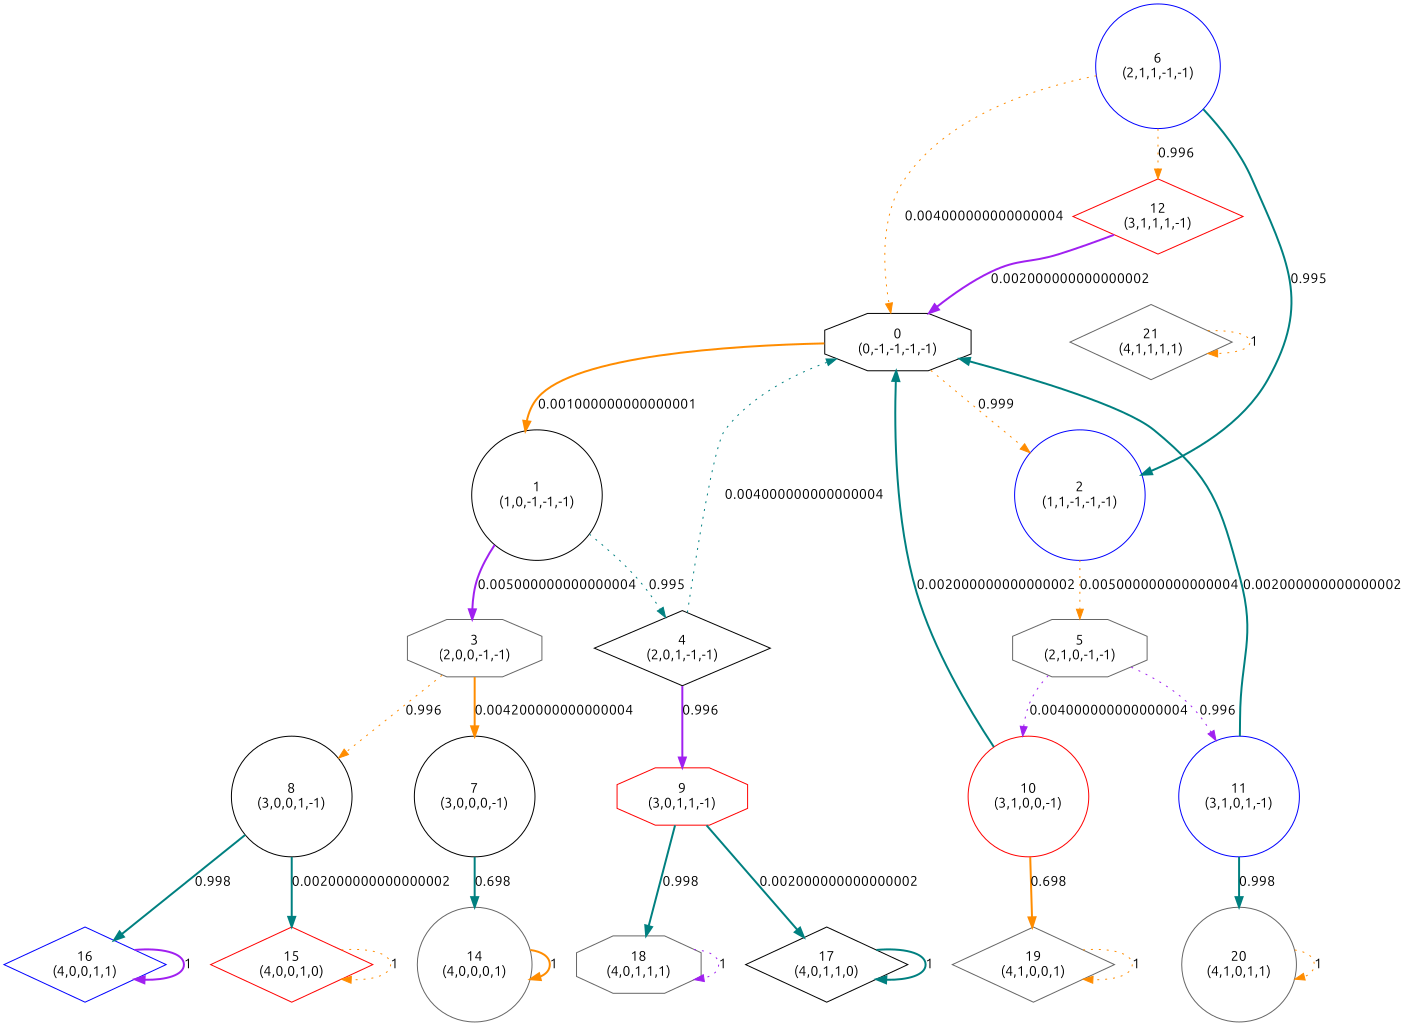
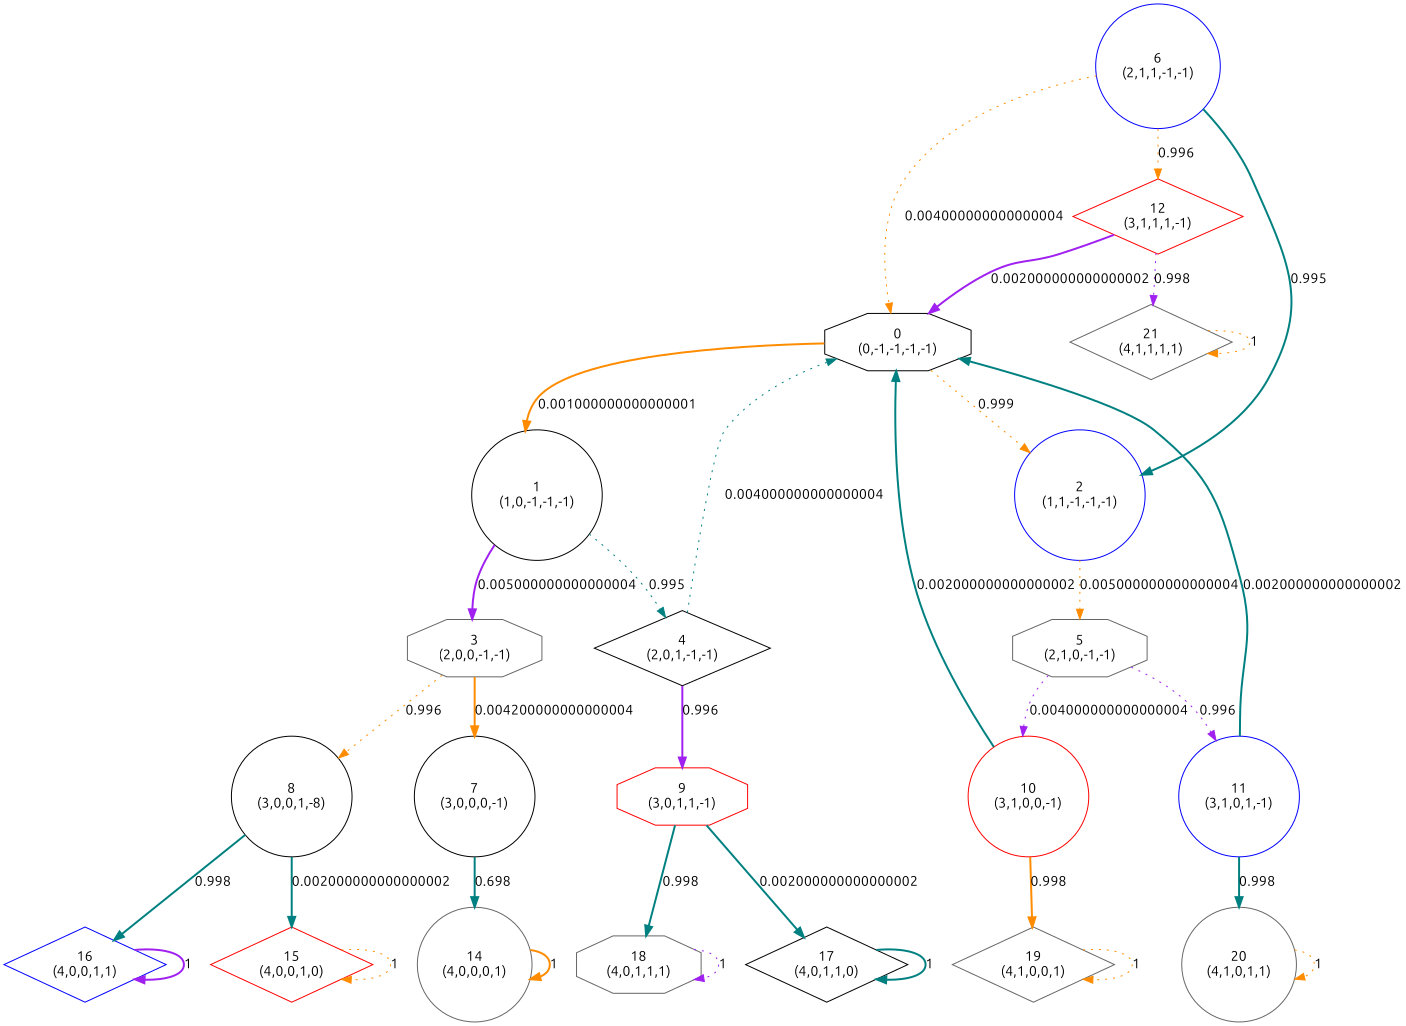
none -> (1155, 274)
(292, 796) -> (292, 796)
(1049, 882) -> (1049, 882)
